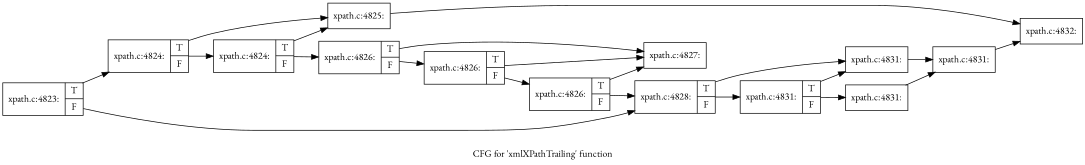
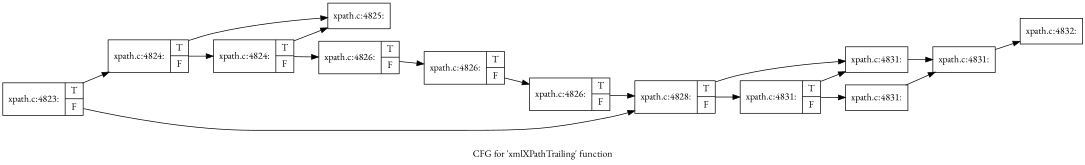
(702, 6) -> none
(675, 55) -> none
